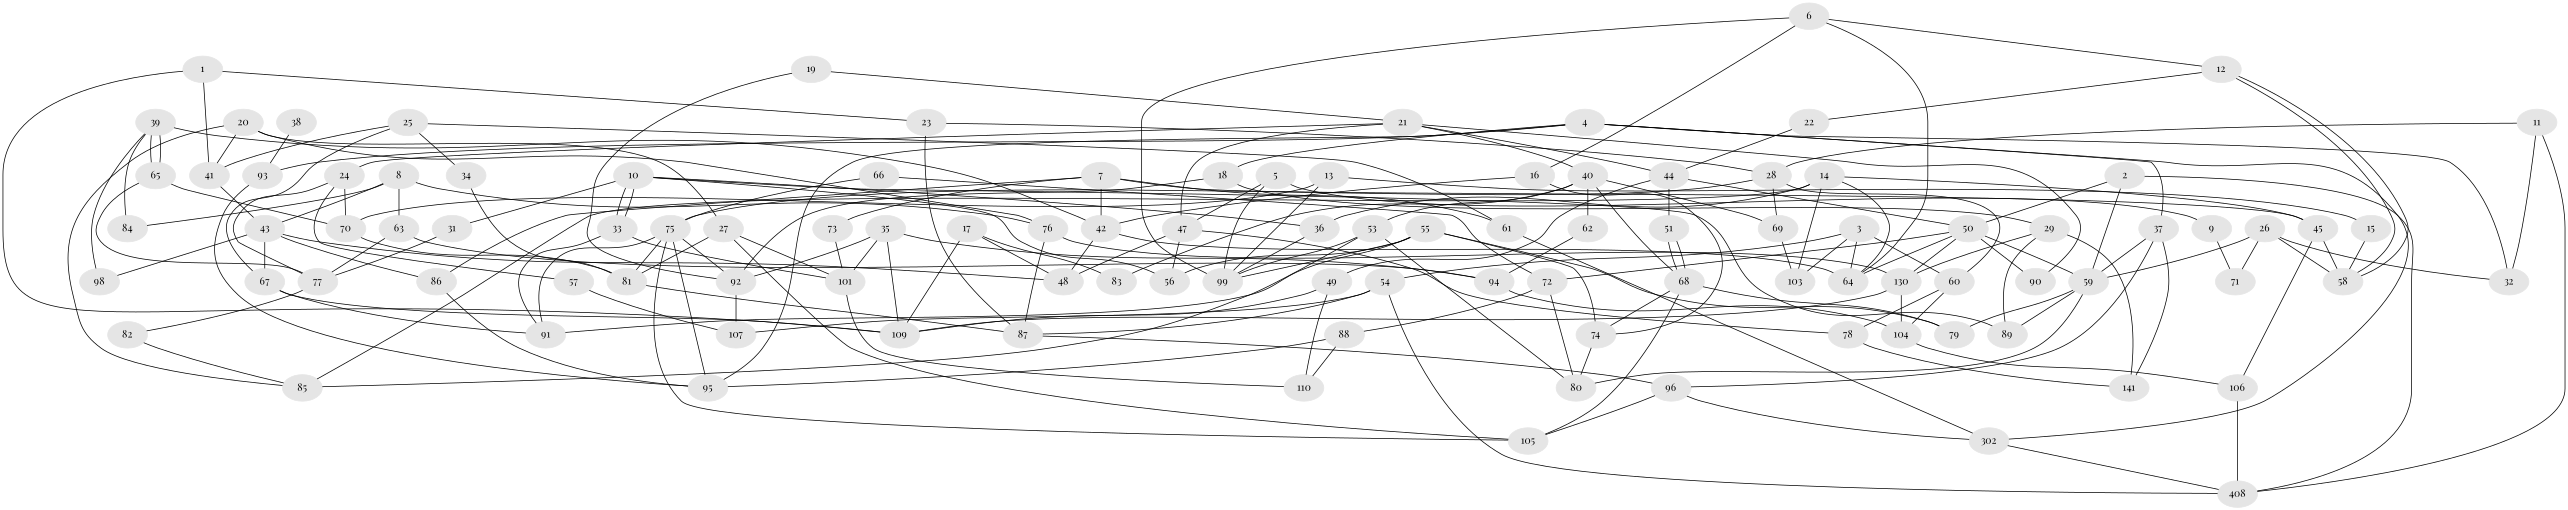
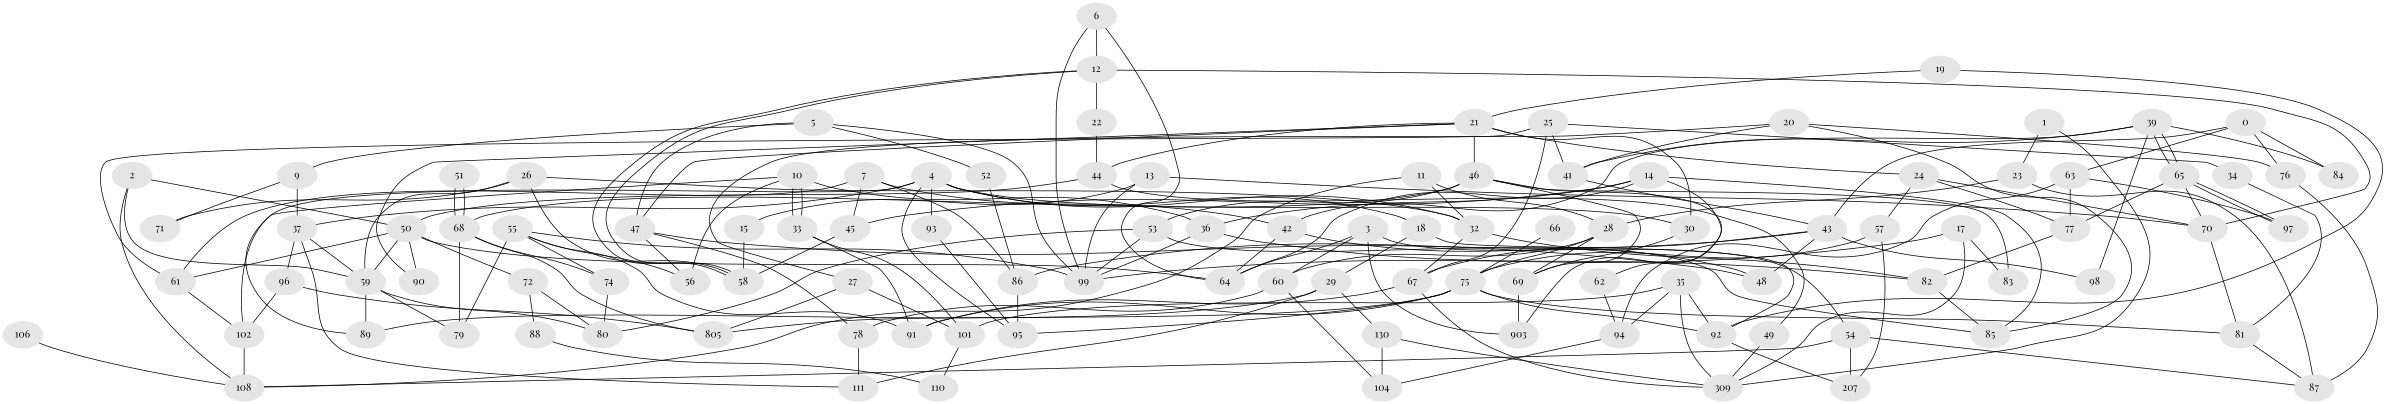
none -> (1837, 81)
(206, 122) -> (1858, 141)
(296, 122) -> none
(399, 176) -> (2246, 122)
none -> (986, 176)
(1535, 176) -> none
(1588, 176) -> (1474, 176)
none -> (297, 196)
(1225, 199) -> none
(1669, 202) -> none
(452, 229) -> none
(833, 229) -> none
none -> (1690, 229)
none -> (2288, 229)
none -> (1443, 255)
(1475, 255) -> none
none -> (1673, 255)
(1935, 255) -> (286, 256)
(1017, 256) -> (1376, 261)
(672, 257) -> none
none -> (1565, 261)
none -> (1804, 265)
(1795, 282) -> (1519, 335)
(2278, 308) -> none
(1315, 334) -> none
(736, 335) -> (1850, 388)
(900, 335) -> (1723, 388)
(1348, 351) -> none
(2067, 368) -> none
(1057, 369) -> none
(2129, 388) -> (858, 388)
(1528, 441) -> (713, 335)
(1989, 441) -> (244, 335)
(2238, 494) -> (244, 388)
